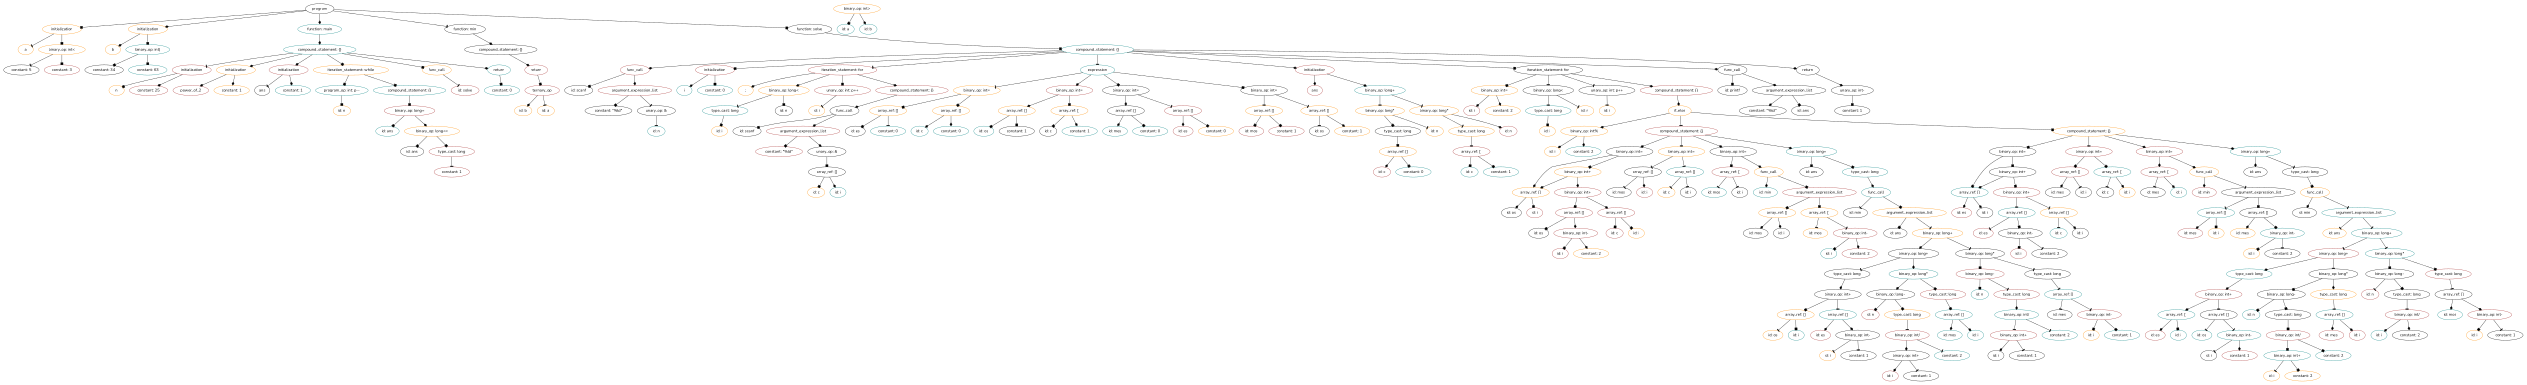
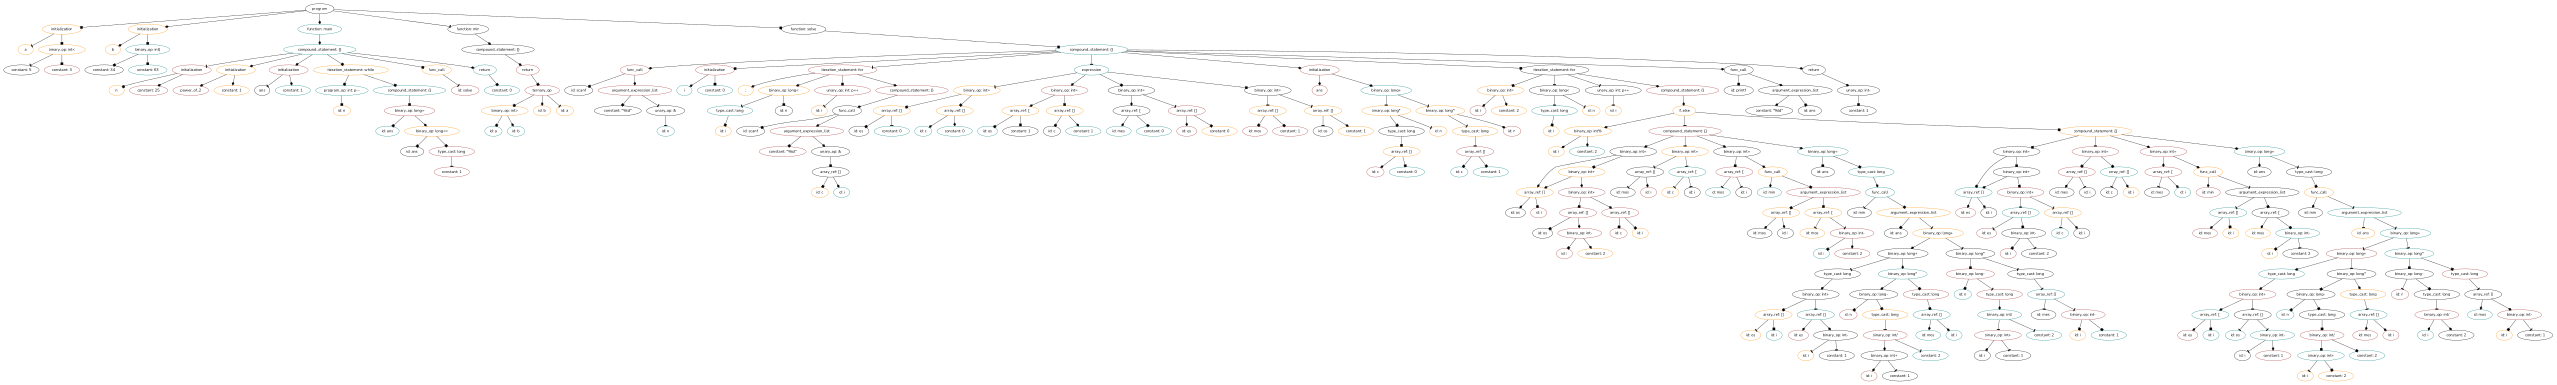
none -> (525, 100)
